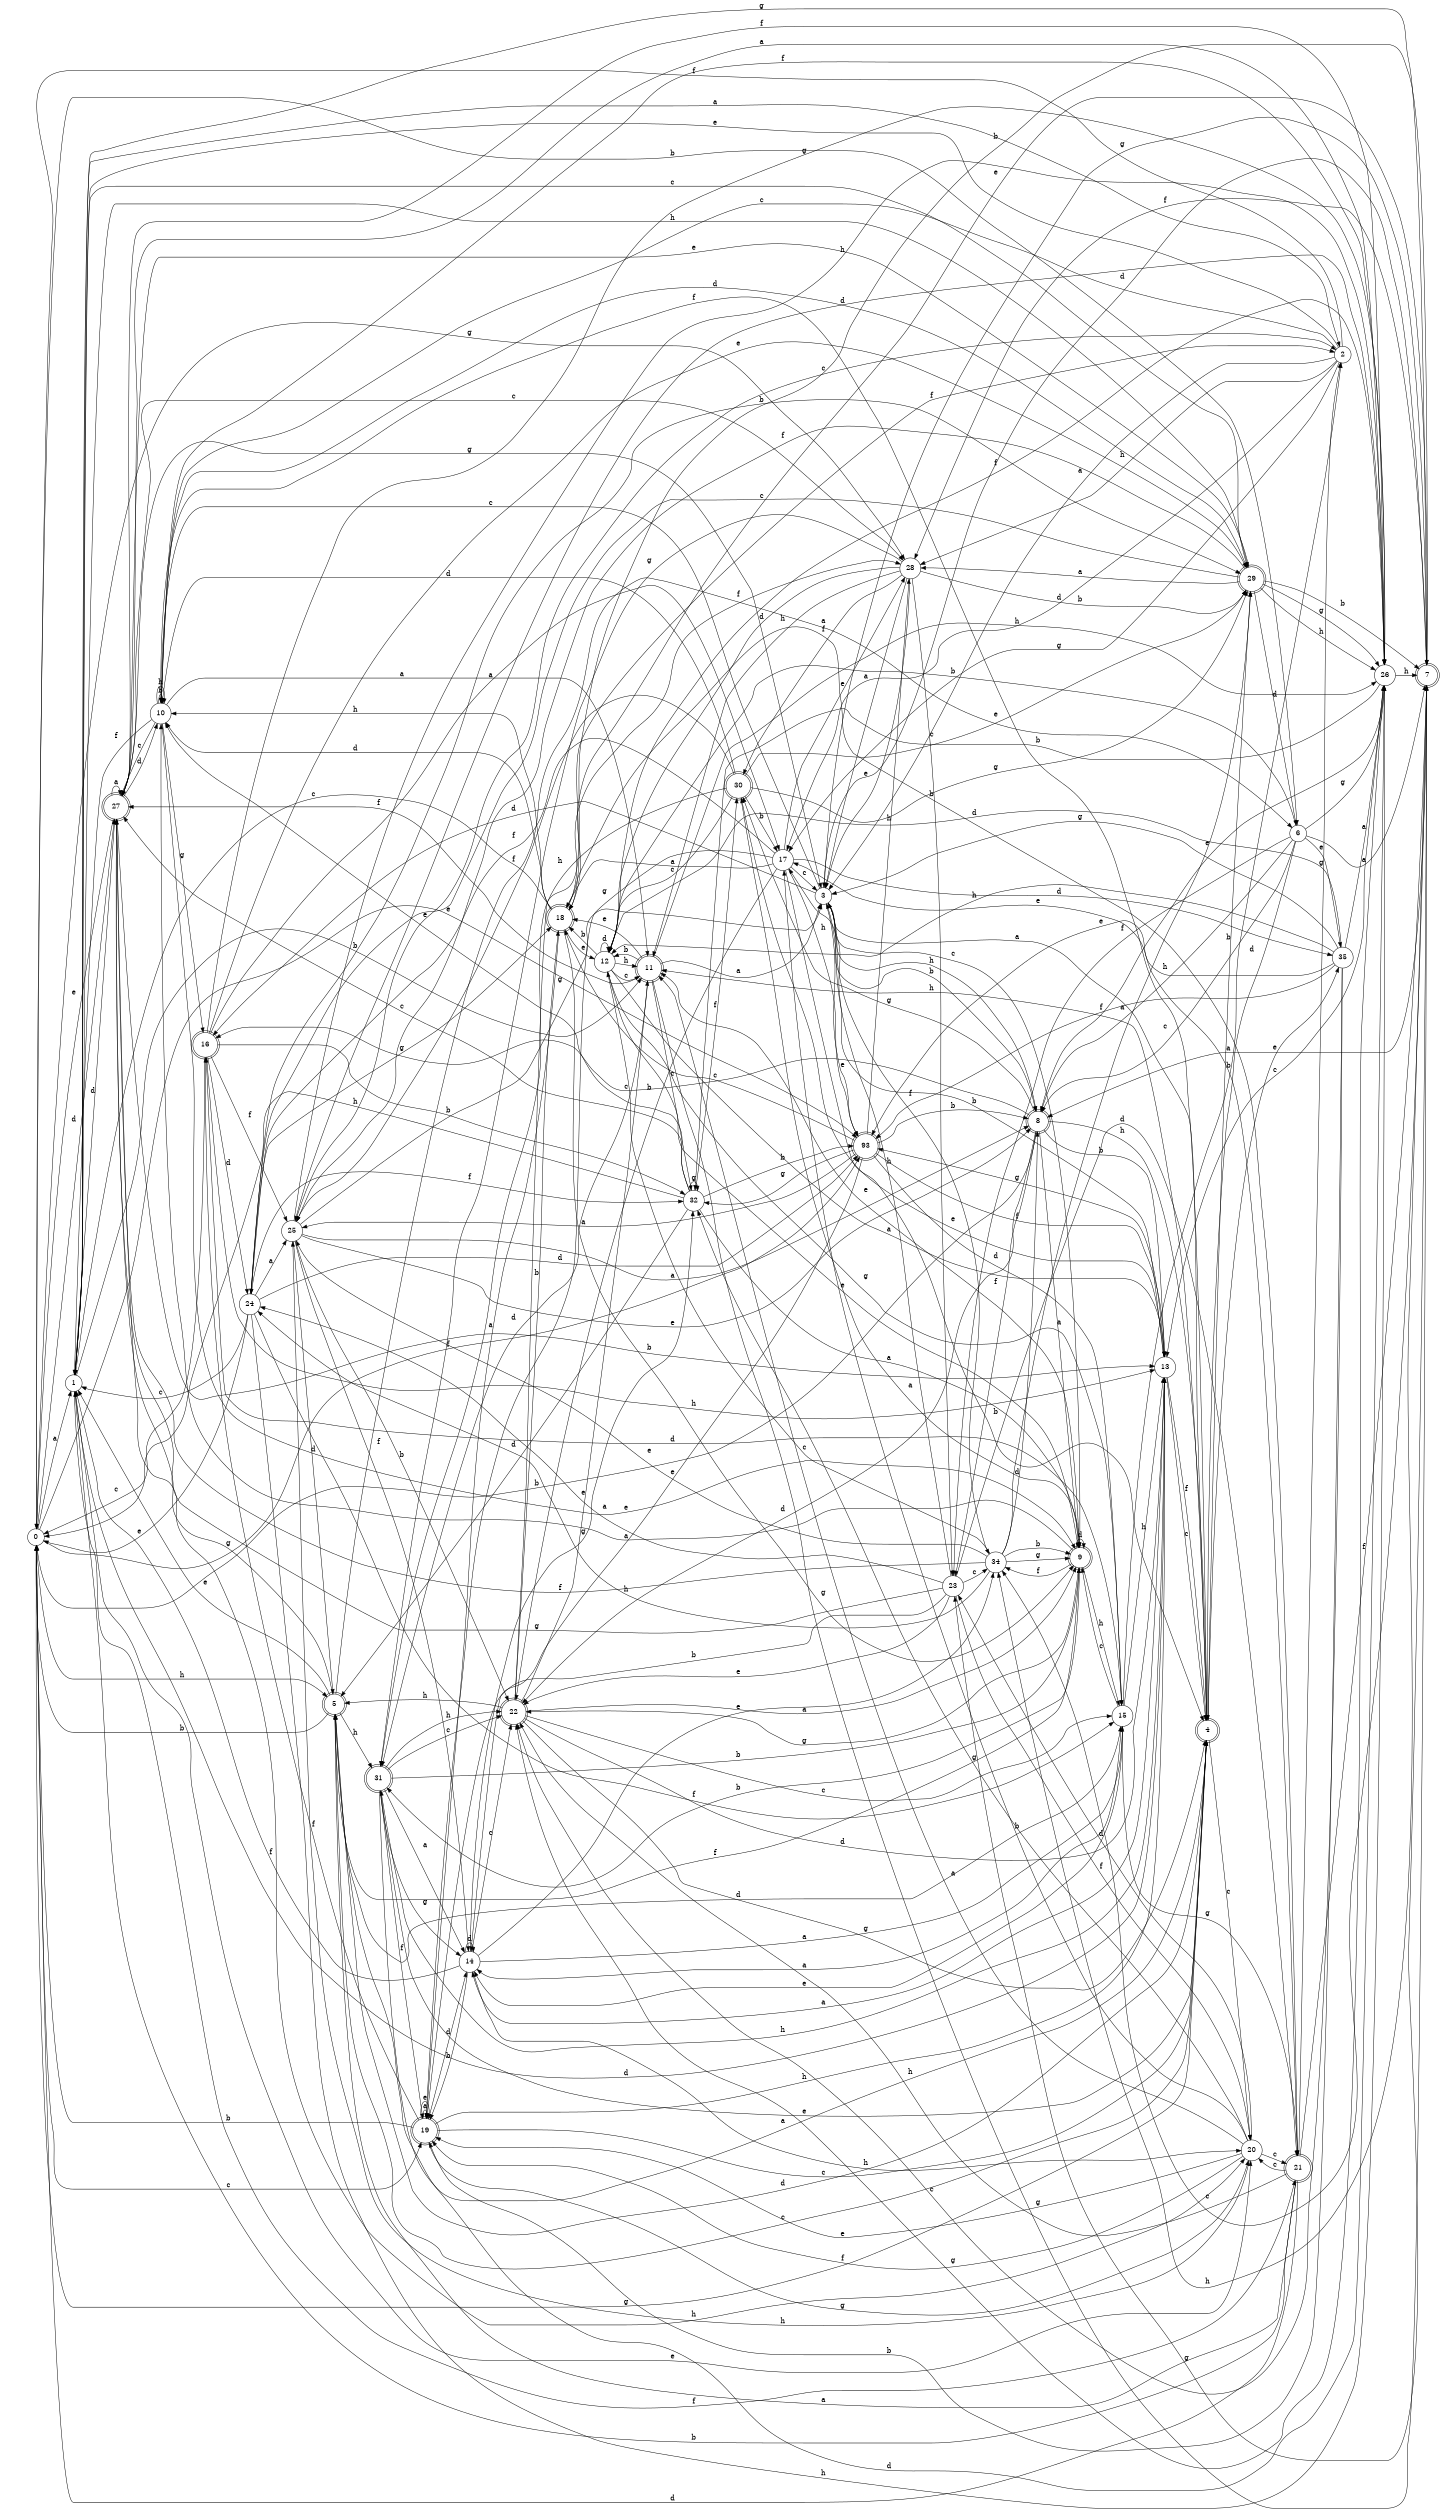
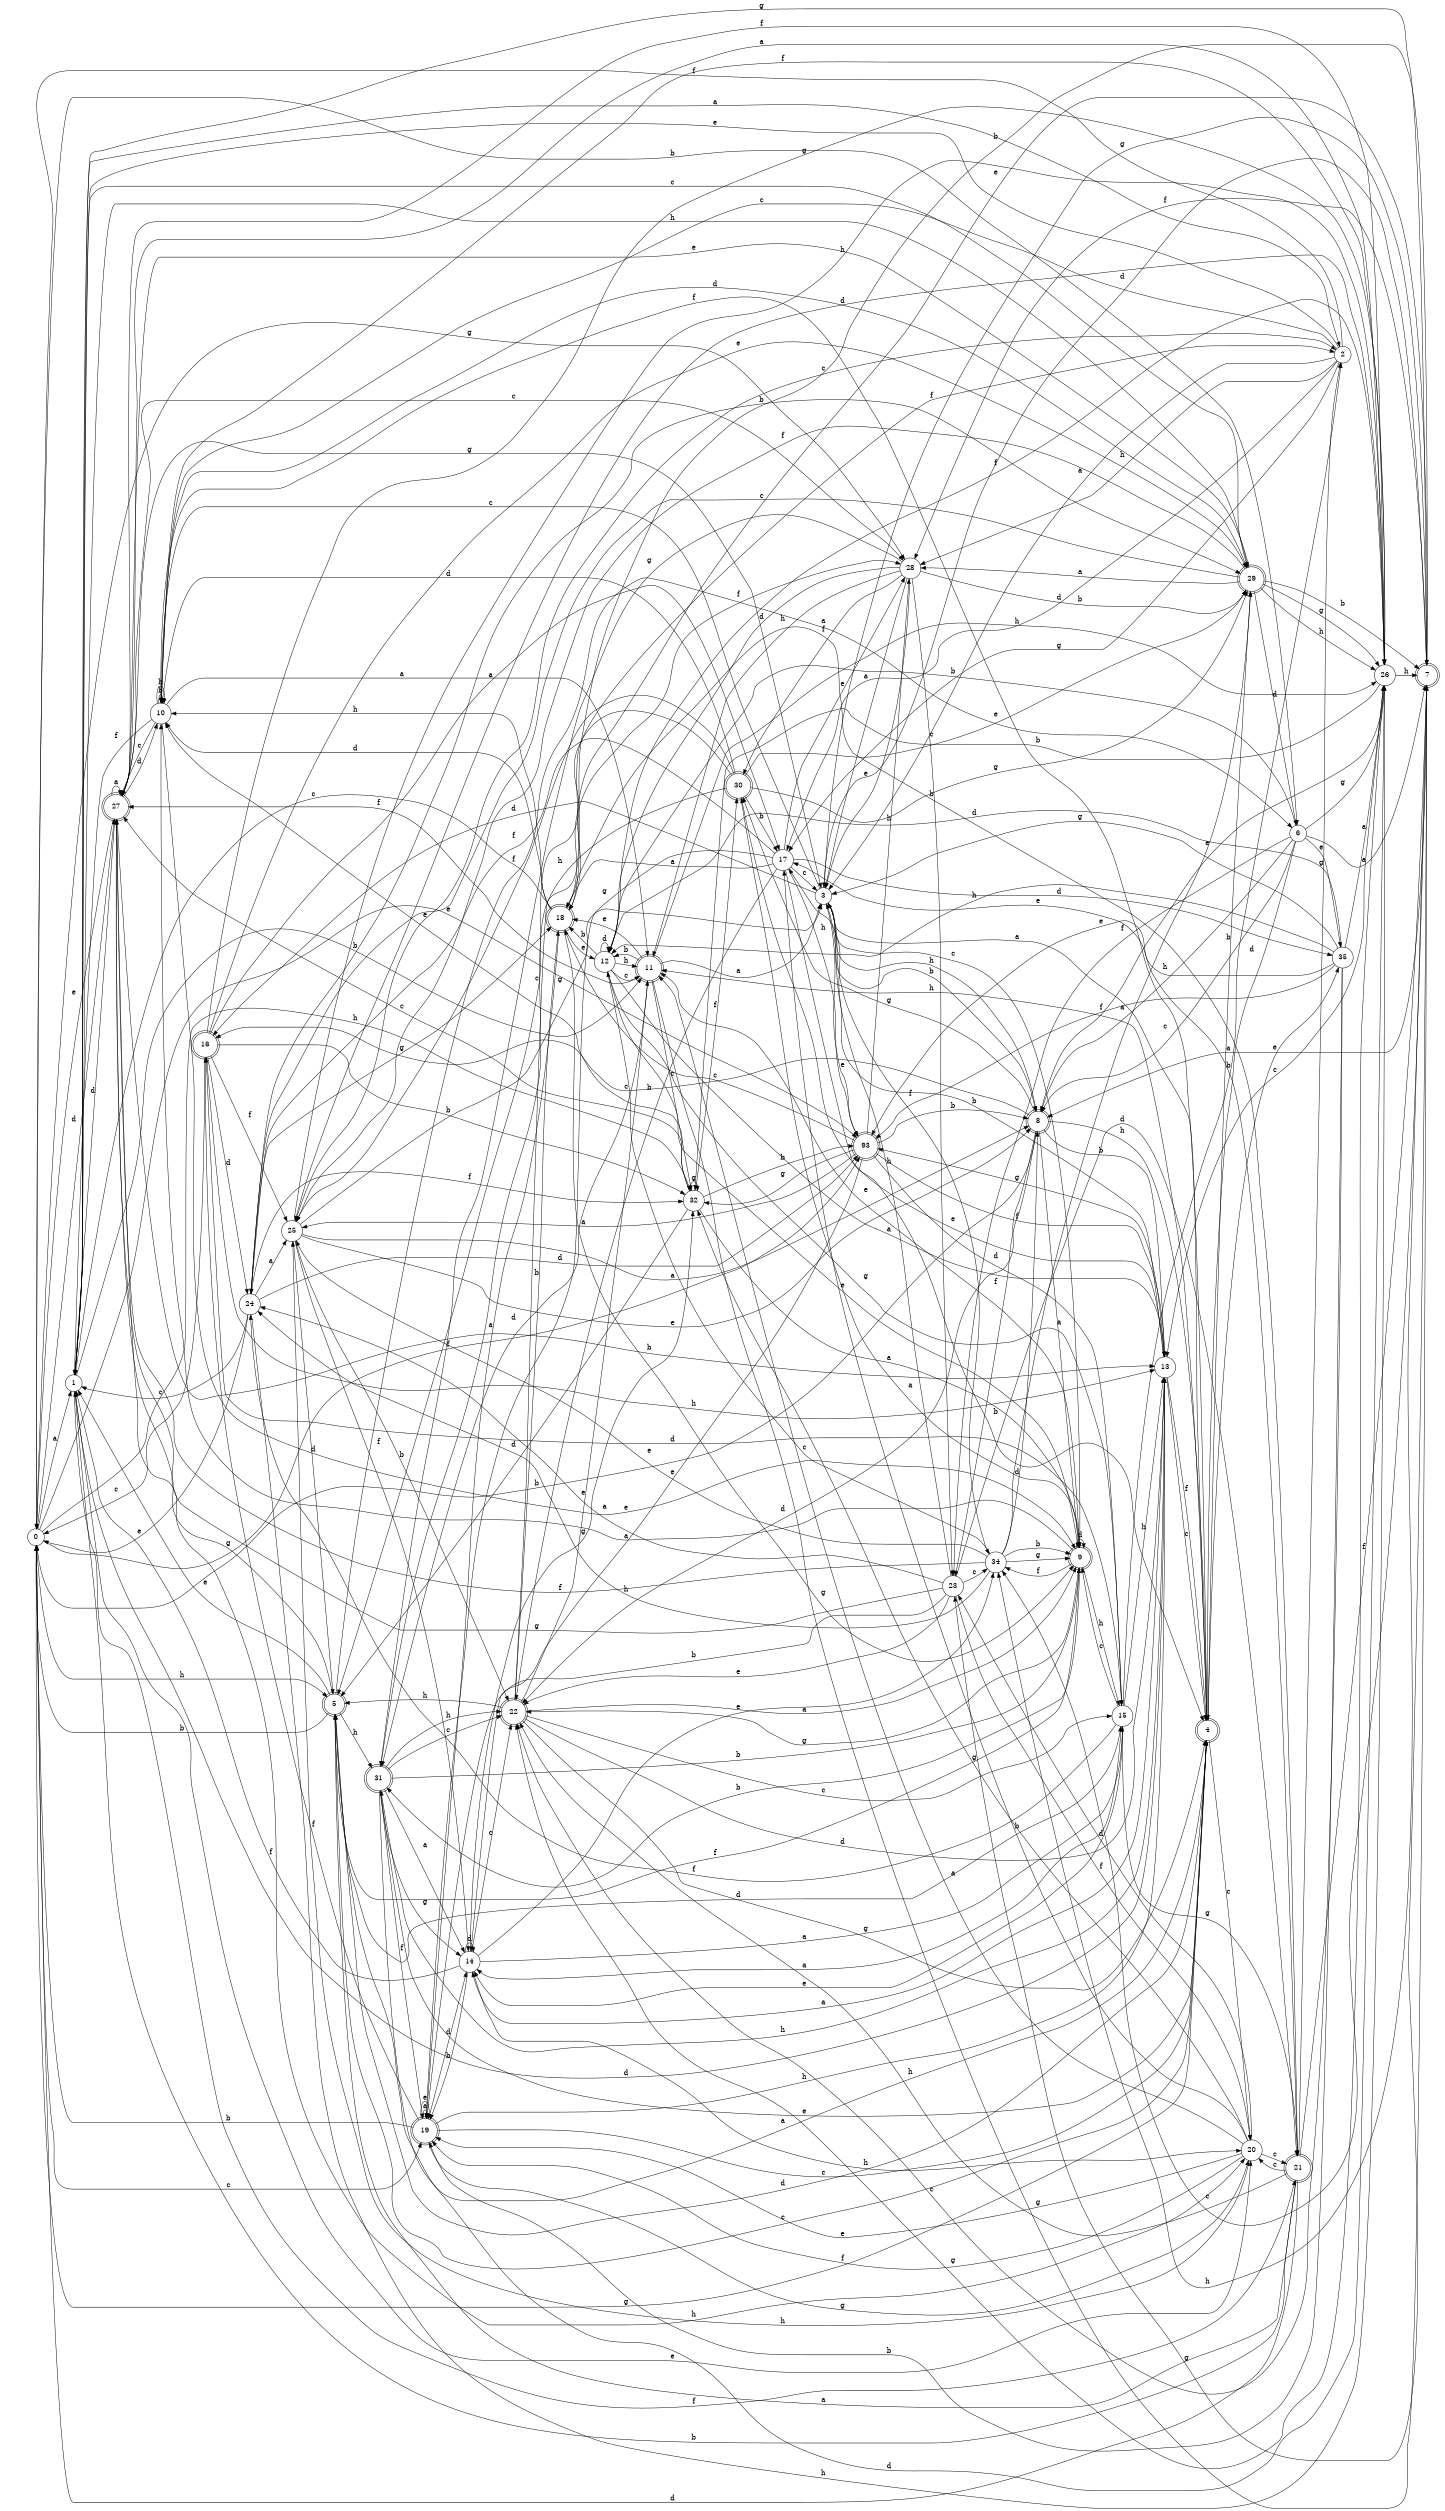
(183, 876) -> none
(670, 877) -> (505, 1125)
(258, 1173) -> (188, 1060)
(592, 1779) -> (551, 1841)
